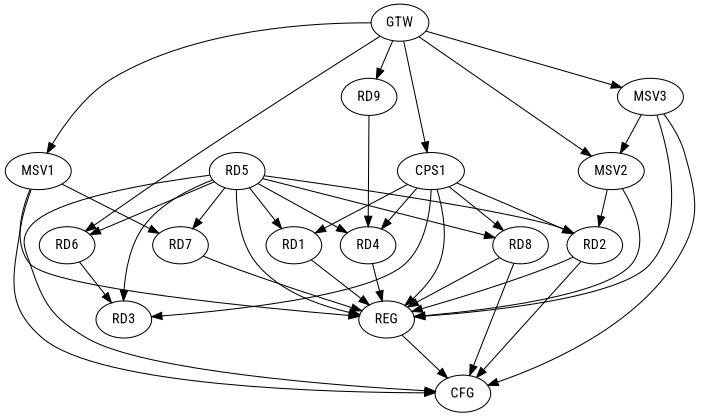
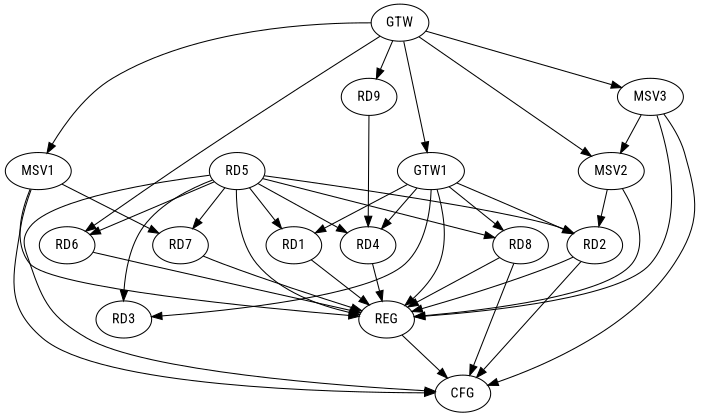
(431, 171) -> (431, 171)
(92, 277) -> (222, 282)
